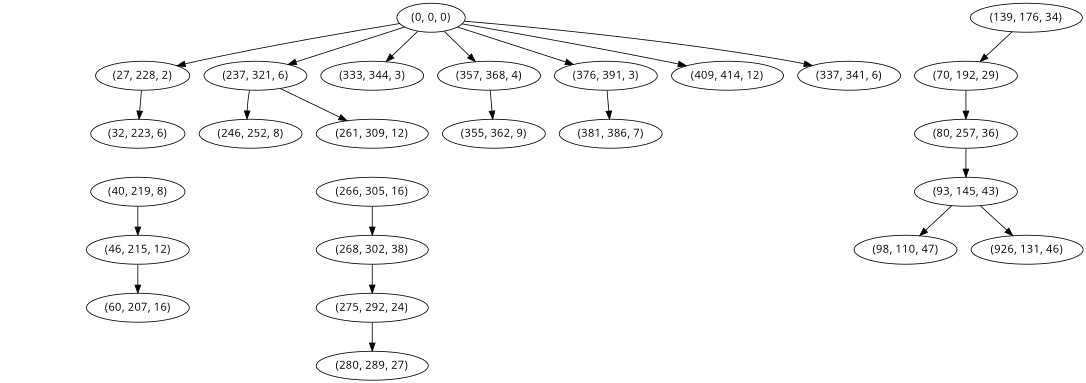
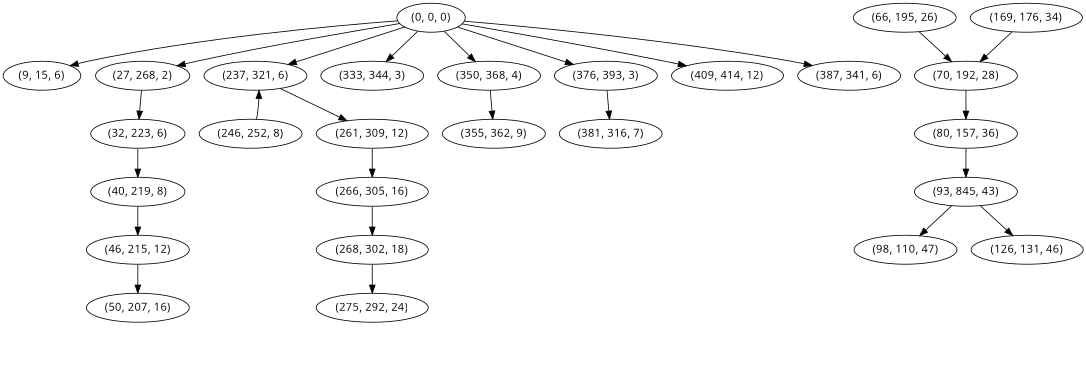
none -> (905, 18)
(1026, 18) -> (1026, 18)
none -> (42, 76)
(143, 76) -> (143, 76)
(489, 76) -> (489, 76)
(606, 76) -> (606, 76)
(849, 76) -> (849, 76)
(966, 76) -> (966, 76)
(248, 100) -> (258, 109)
(611, 134) -> (611, 134)
(966, 134) -> (966, 134)
none -> (138, 159)
none -> (372, 159)
(966, 192) -> (966, 192)
(372, 250) -> (372, 250)
(1027, 250) -> (1027, 250)
(138, 308) -> (138, 308)
(372, 366) -> none
